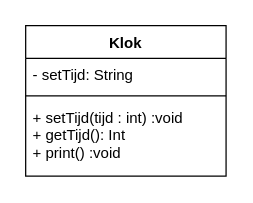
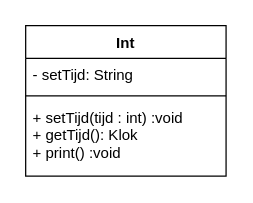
(125, 43) -> (125, 43)
(126, 118) -> (126, 118)
